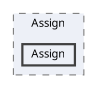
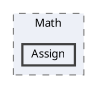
(49, 24) -> (49, 24)
